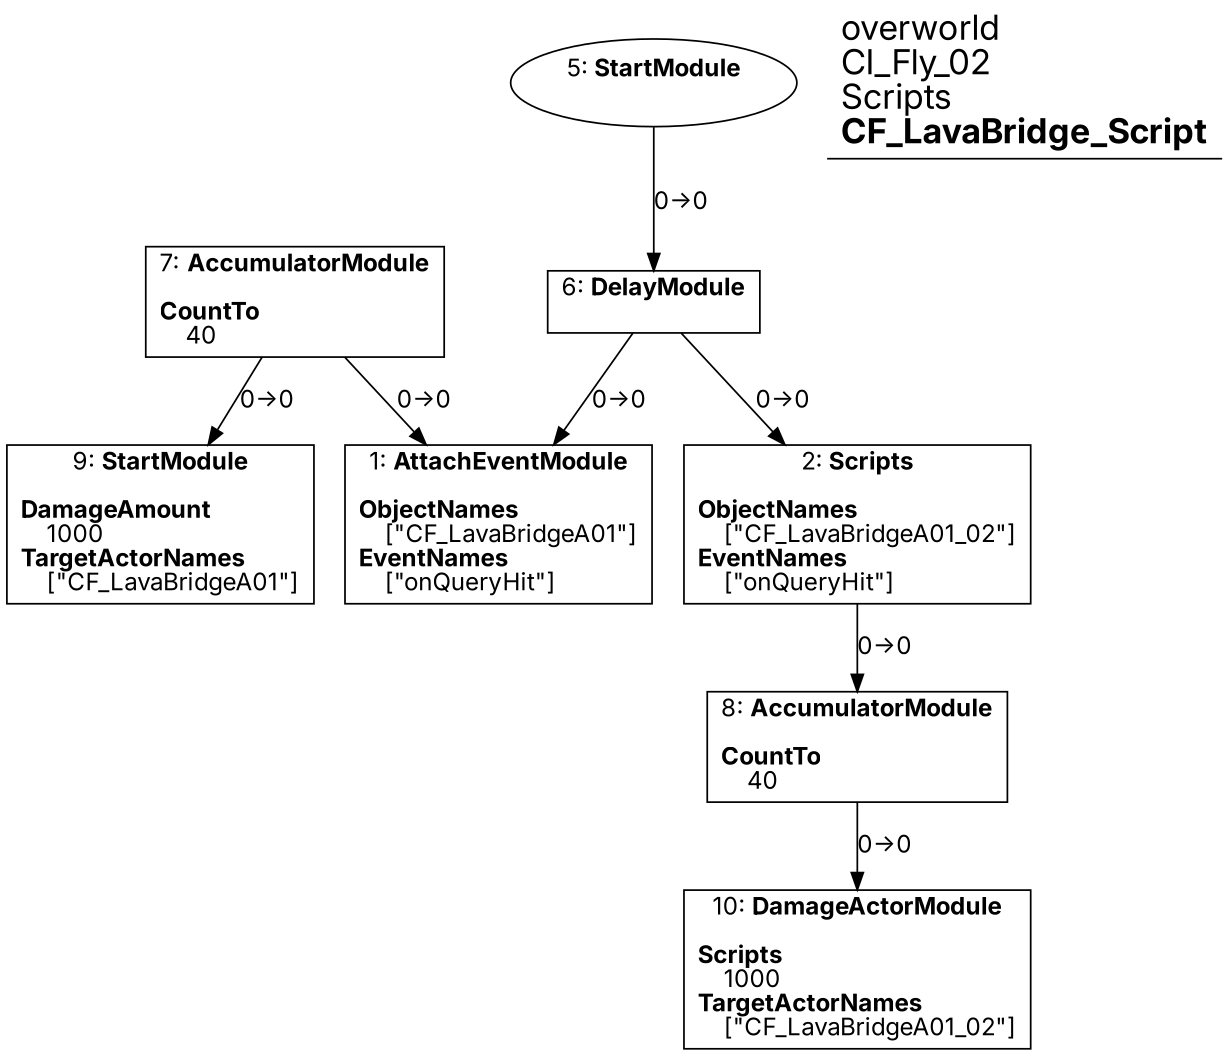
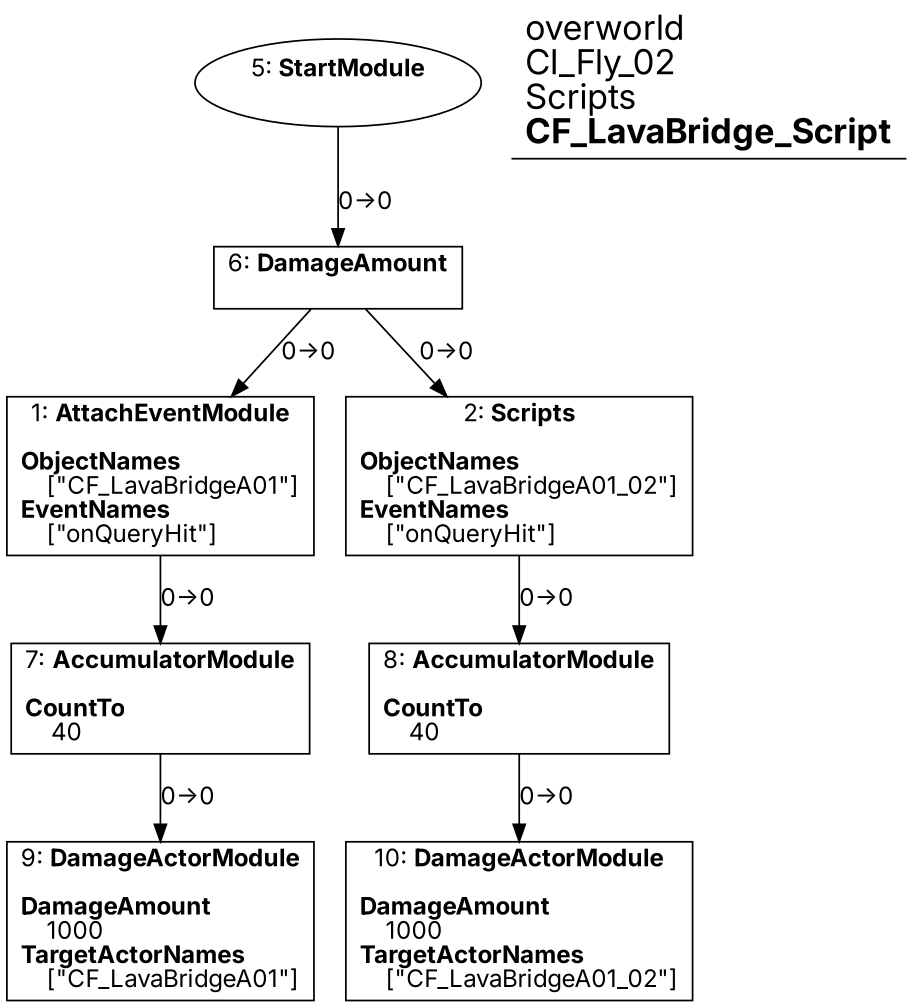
(668, 288) -> (353, 264)
(379, 394) -> (160, 591)
(175, 462) -> (175, 859)
(740, 956) -> (455, 907)
